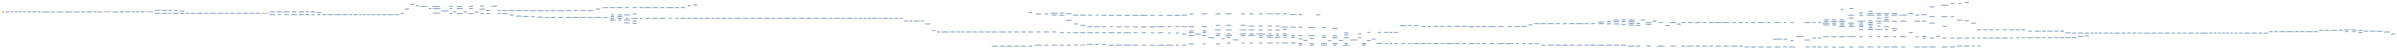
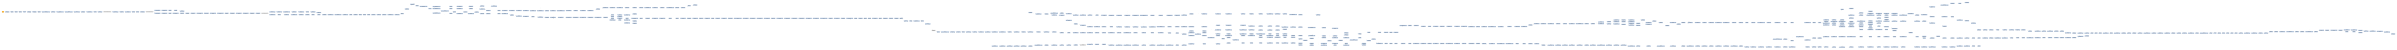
none -> (1851, 22)
